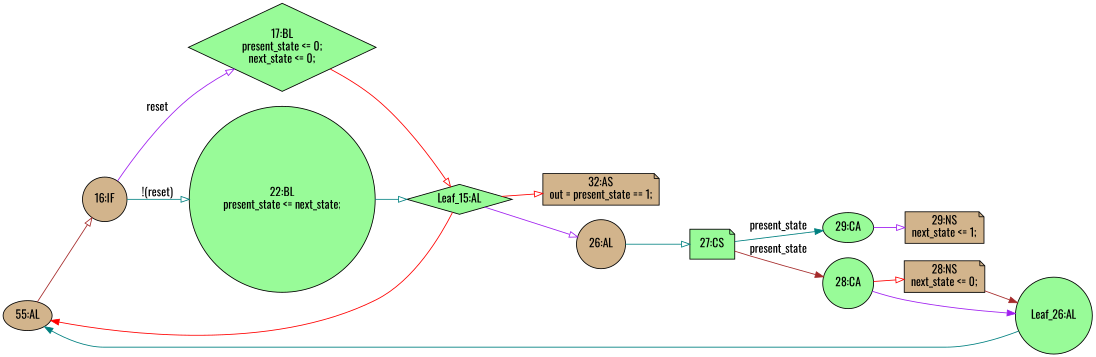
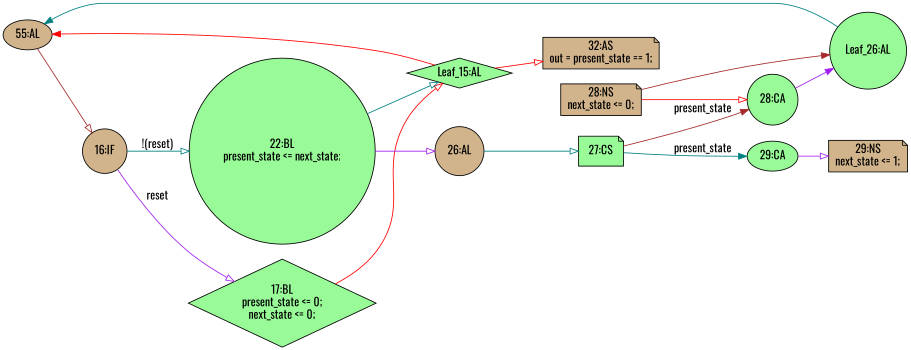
(527, 221) -> (401, 151)
(885, 281) -> (690, 100)
